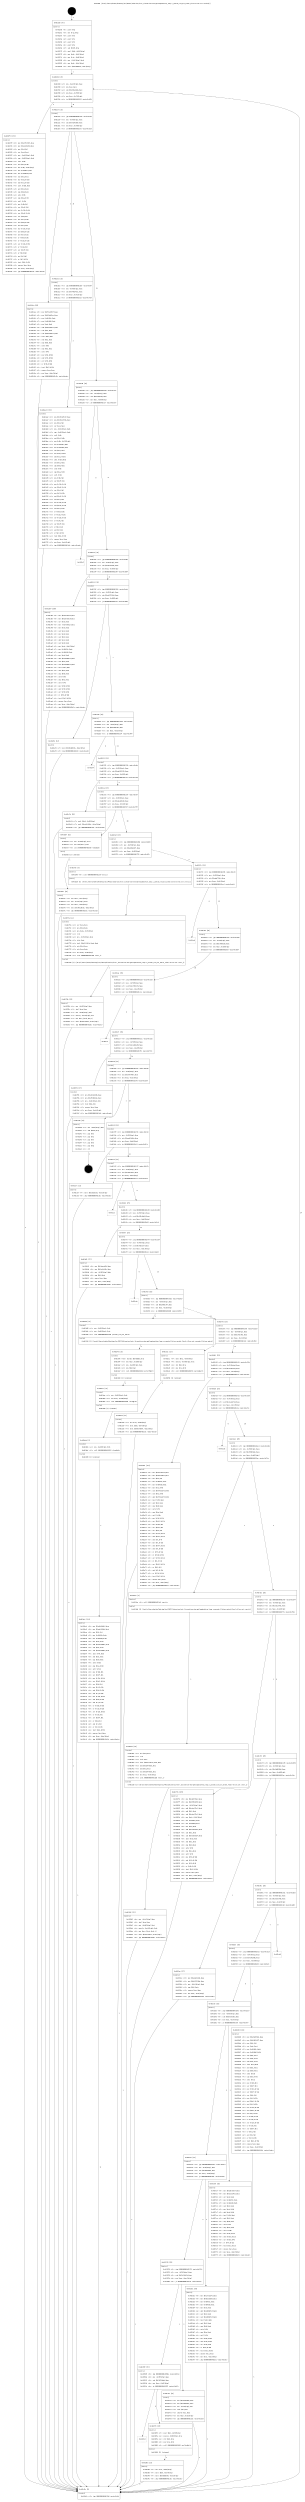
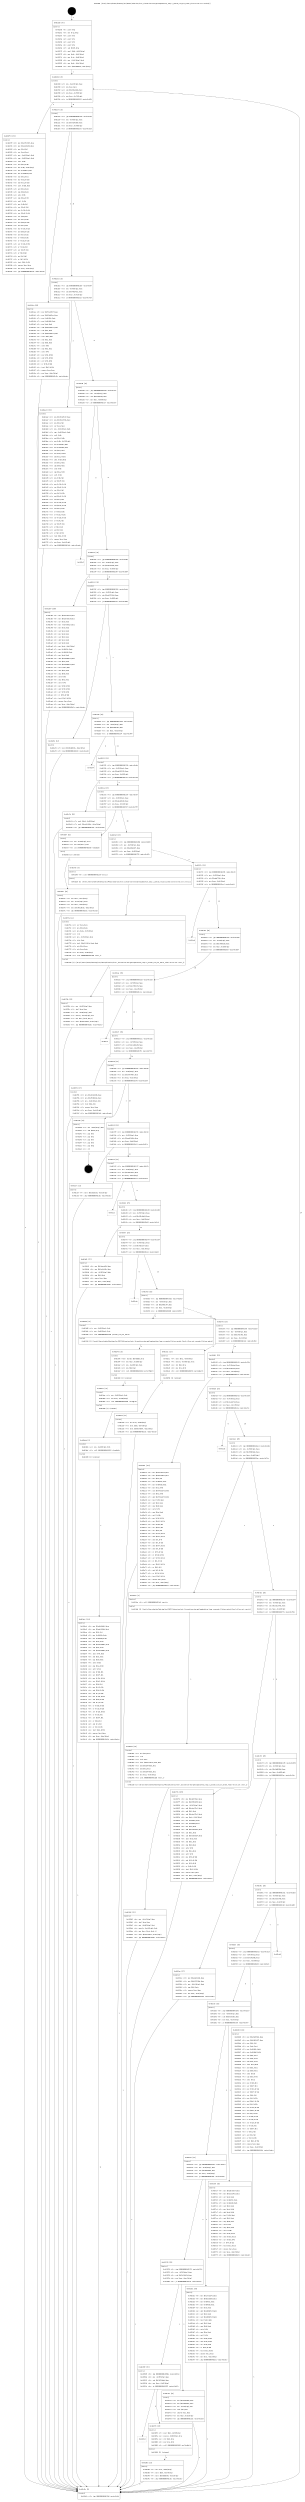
(93, 255) -> (84, 340)
